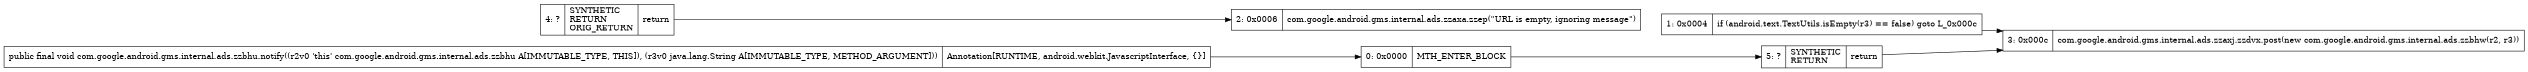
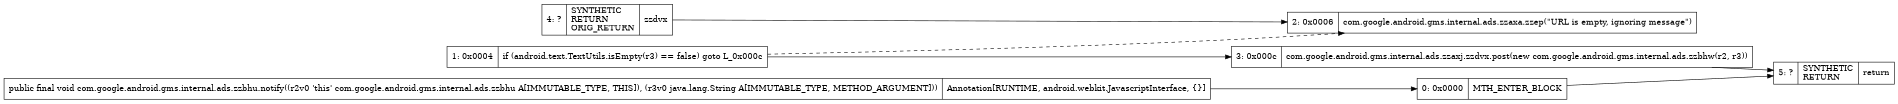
(656, 19) -> (656, 19)
none -> (1053, 47)
(1940, 53) -> (1740, 69)
